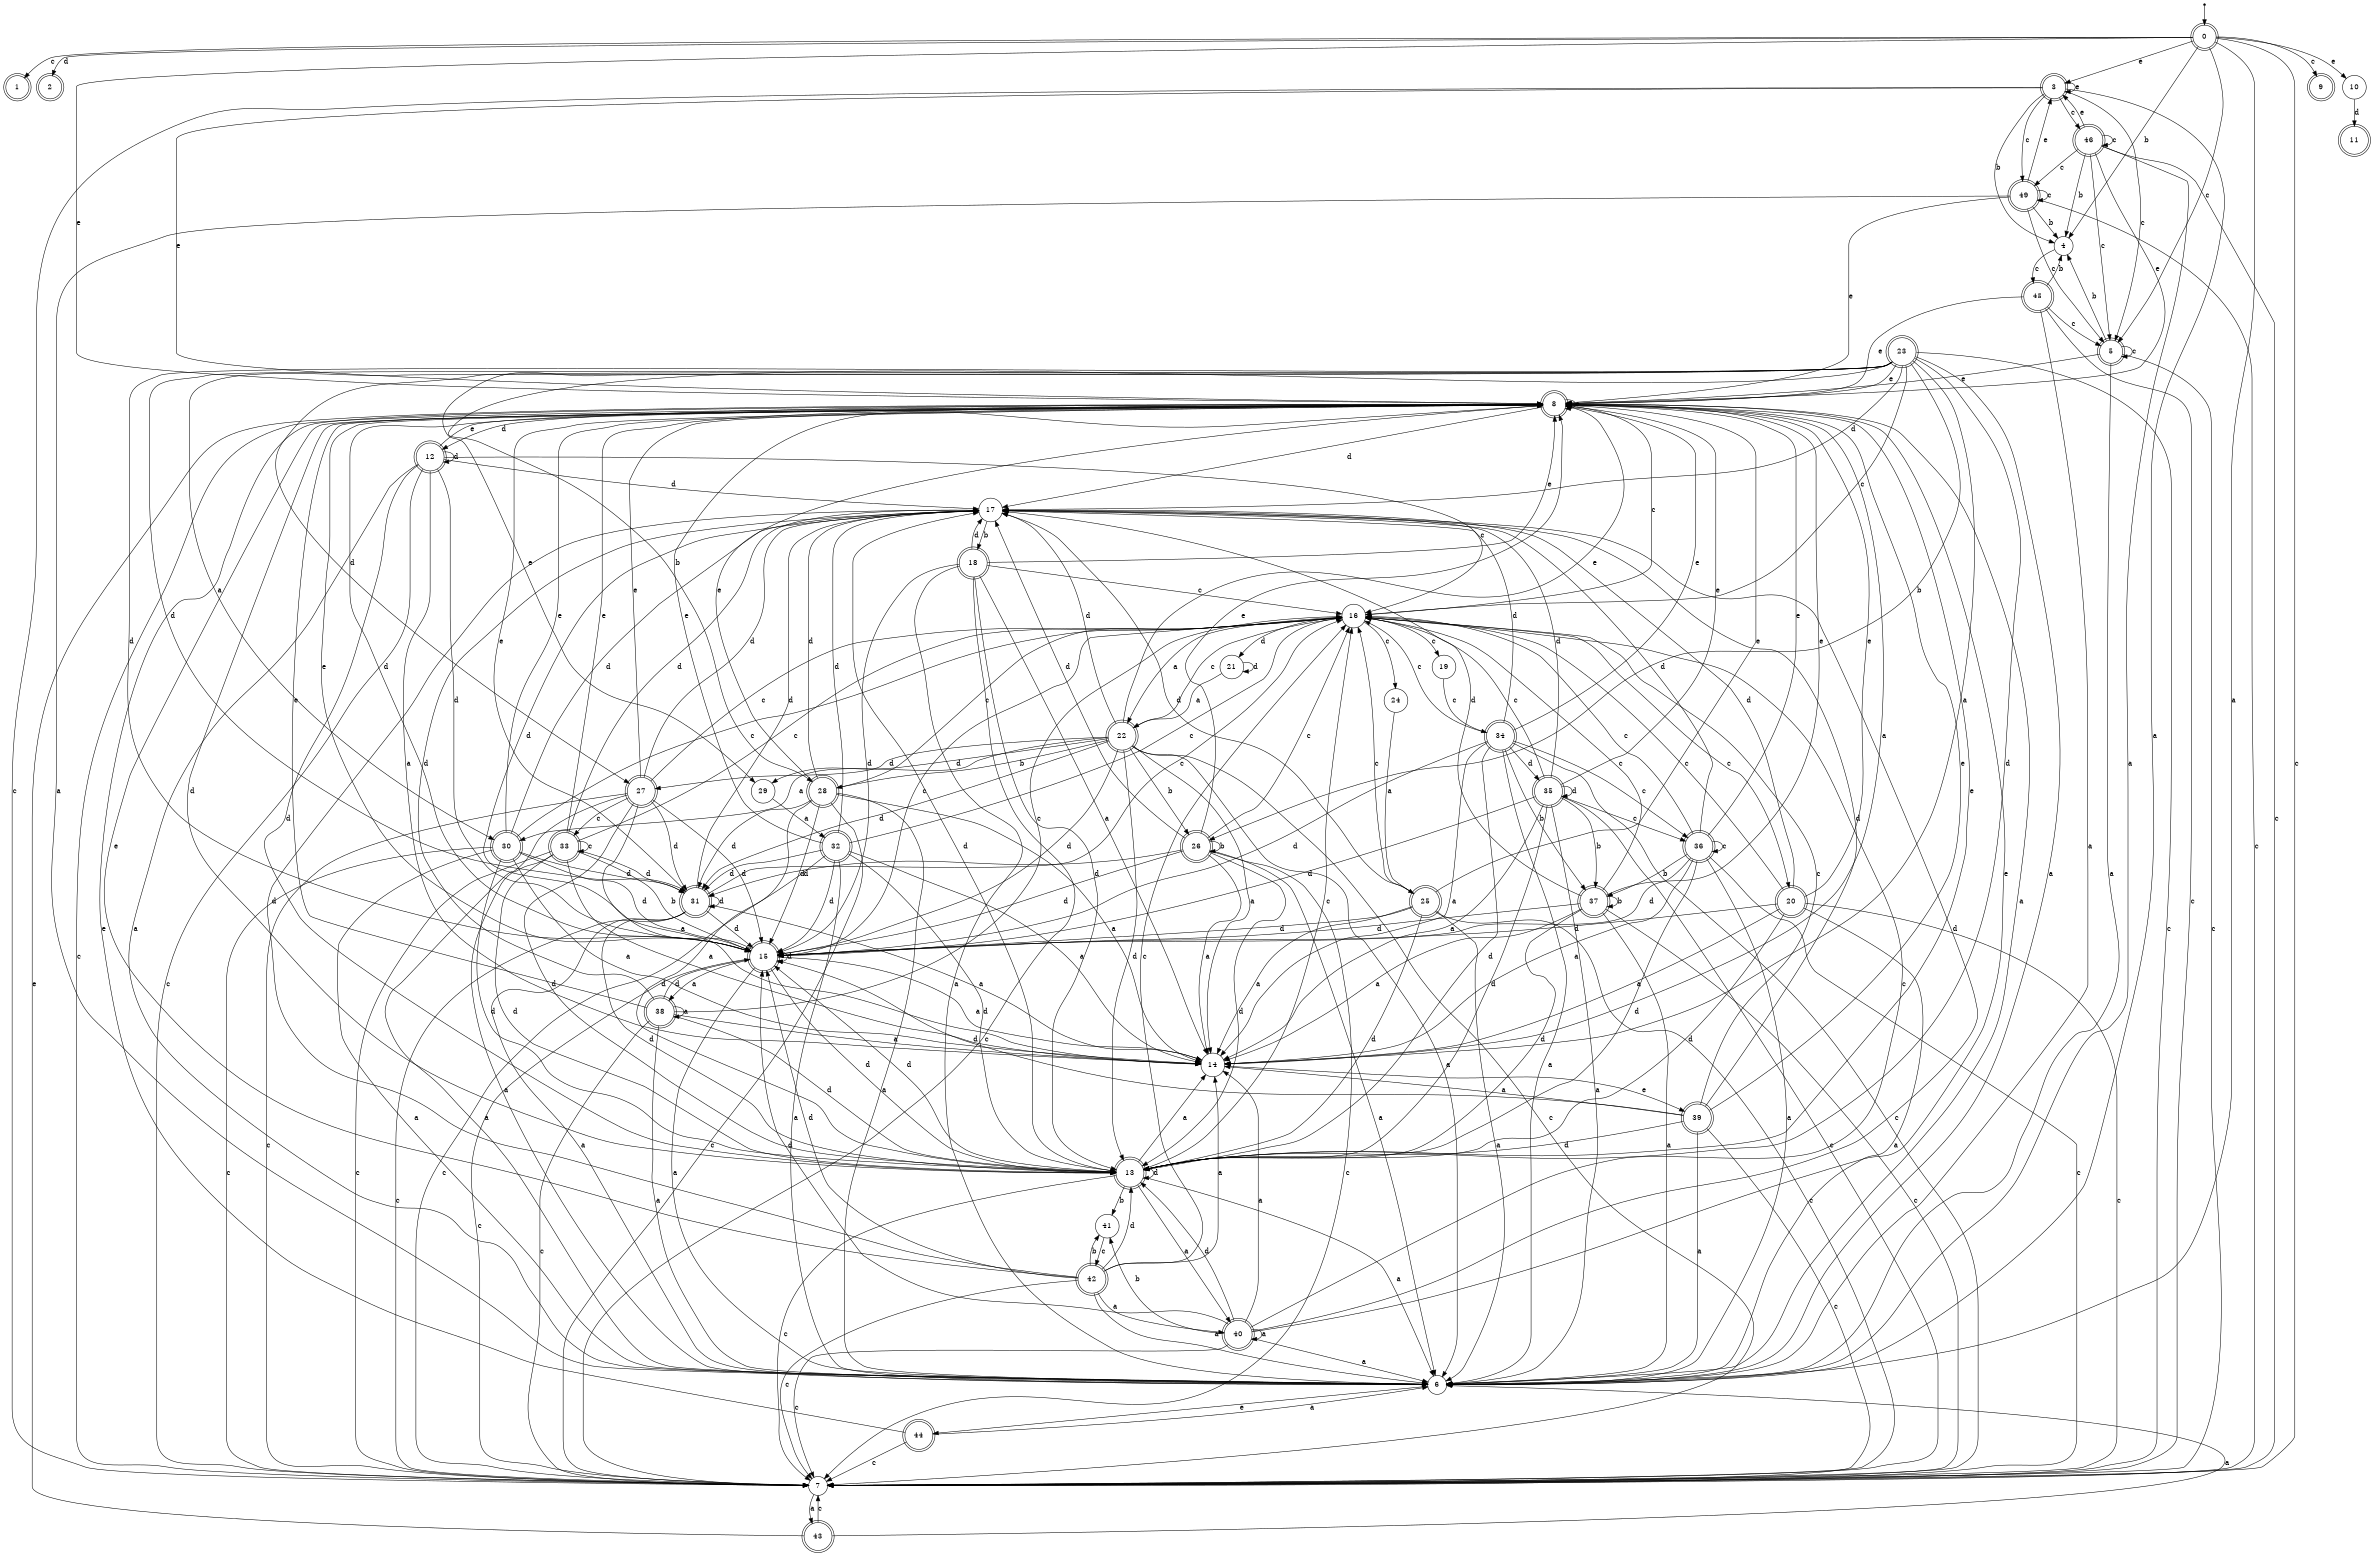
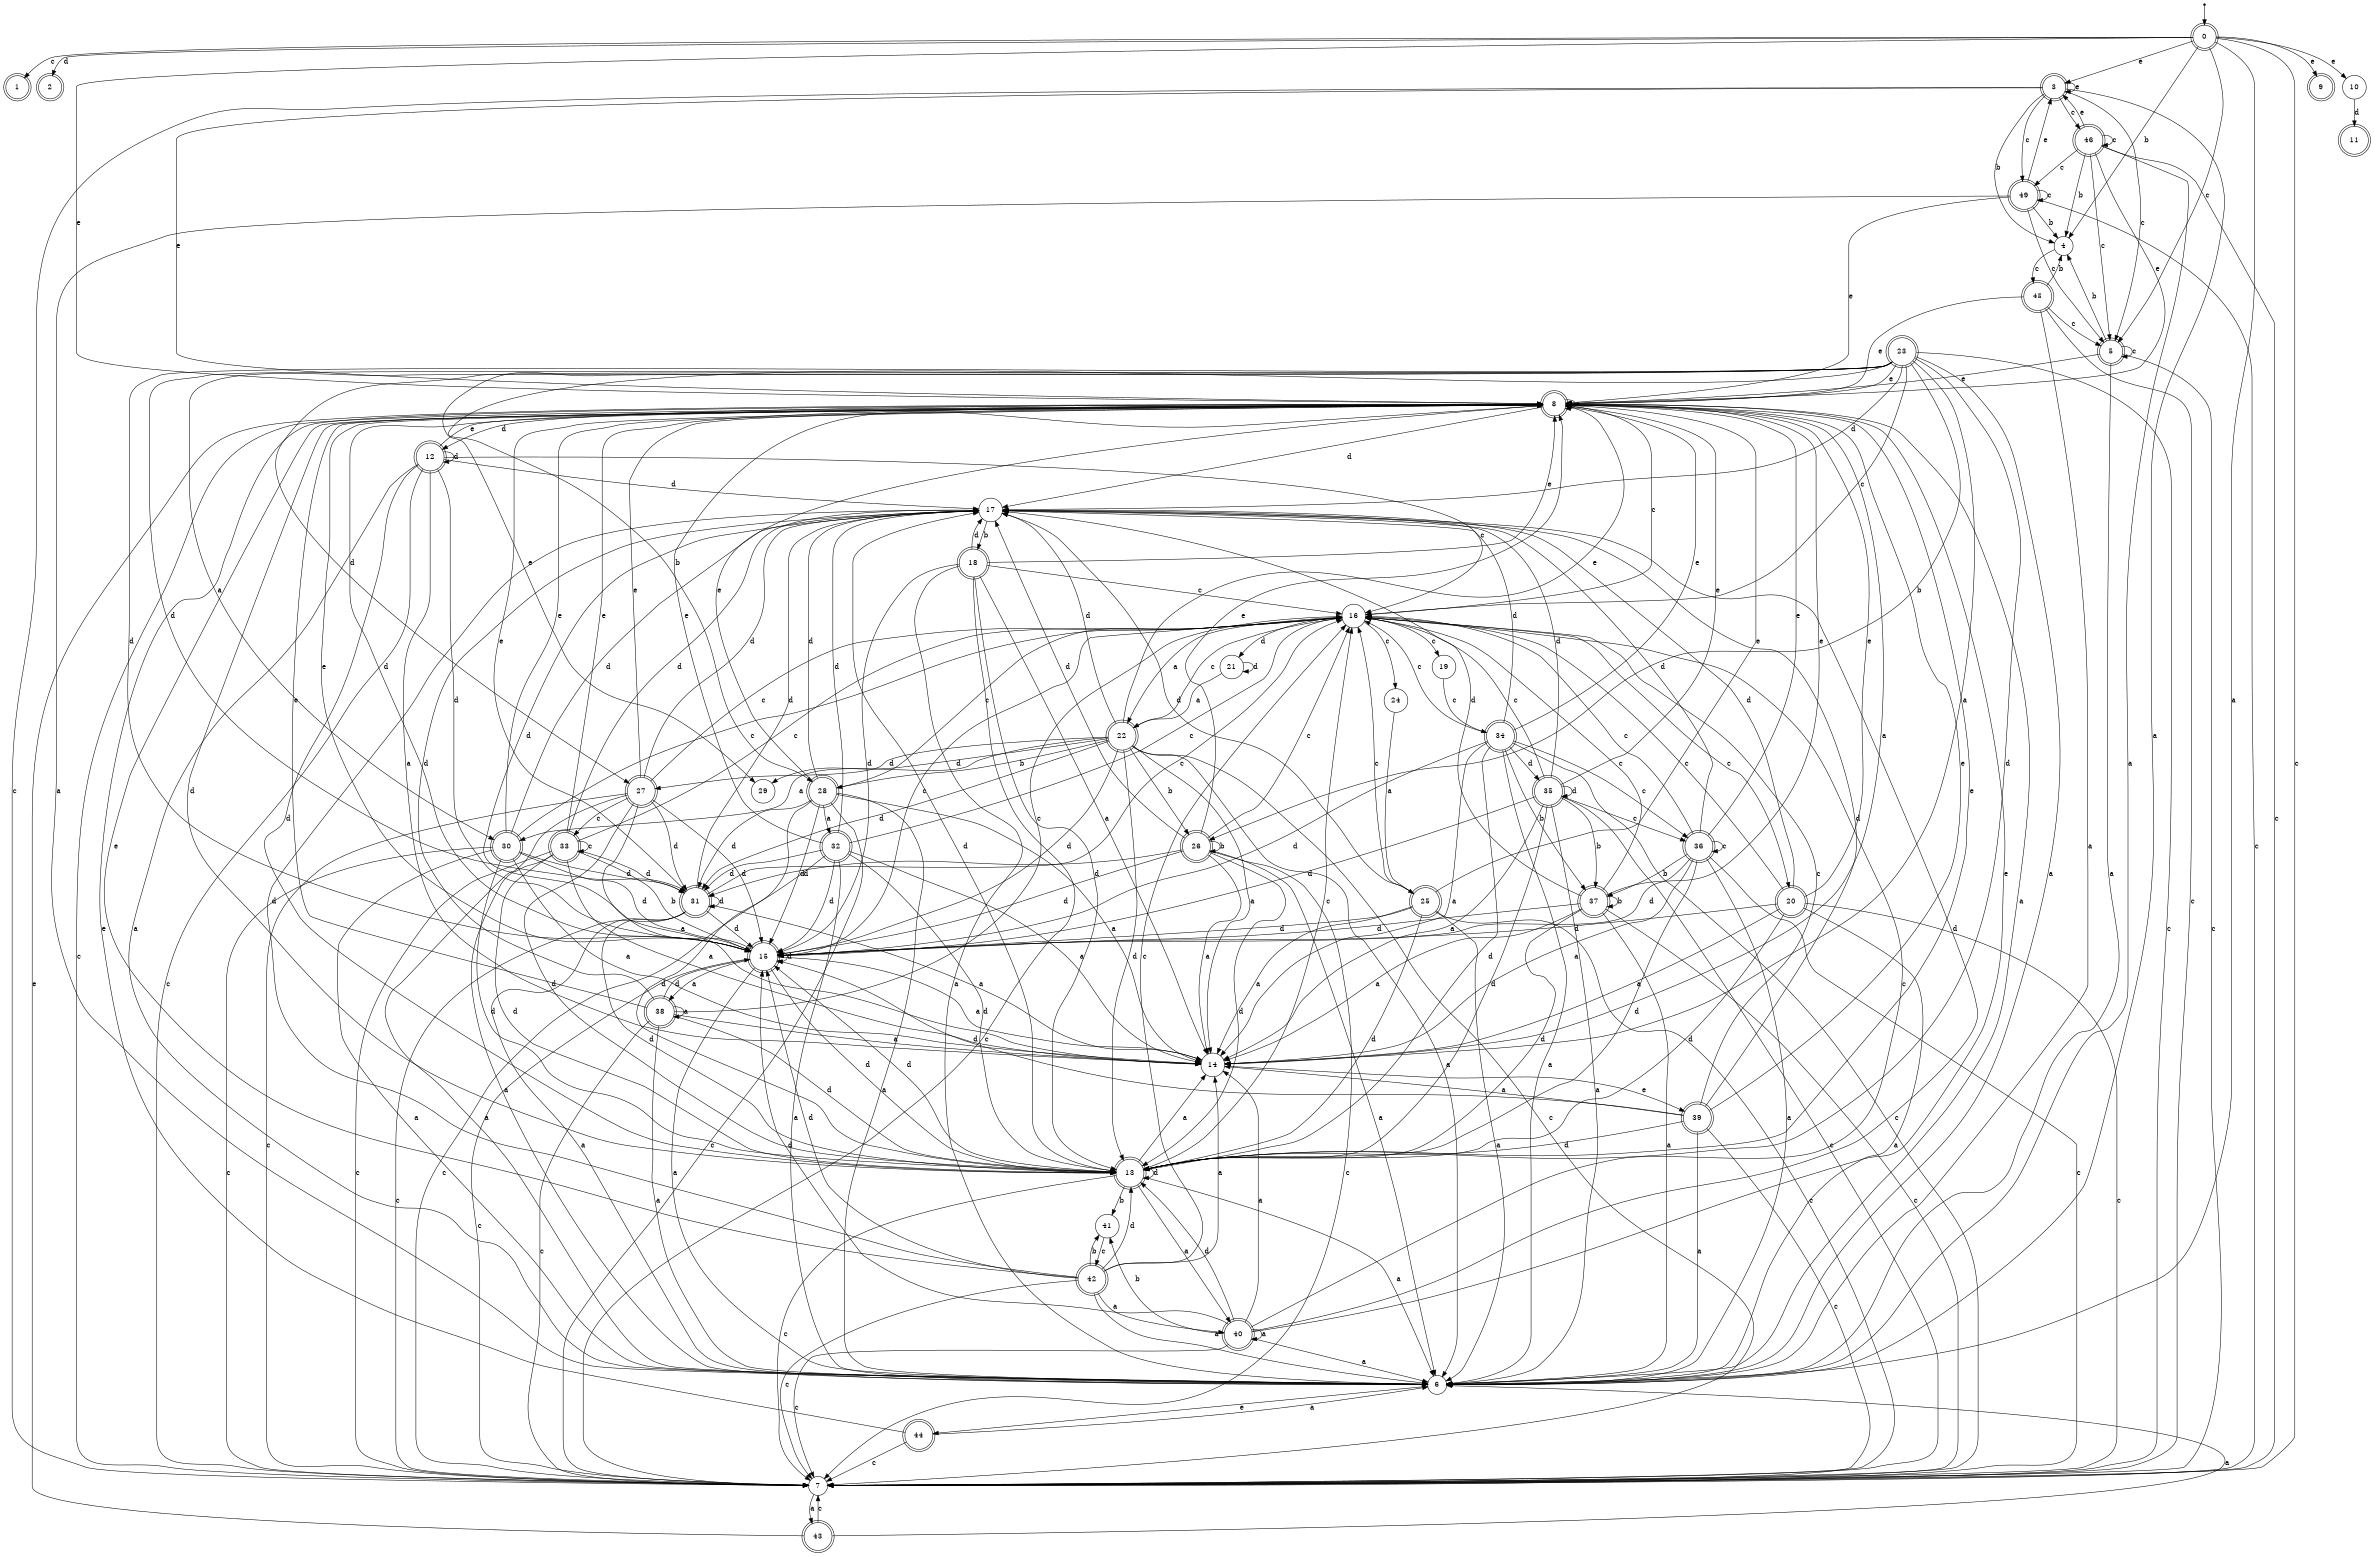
(2313, 62) -> (2313, 62)
(797, 817) -> (825, 817)
